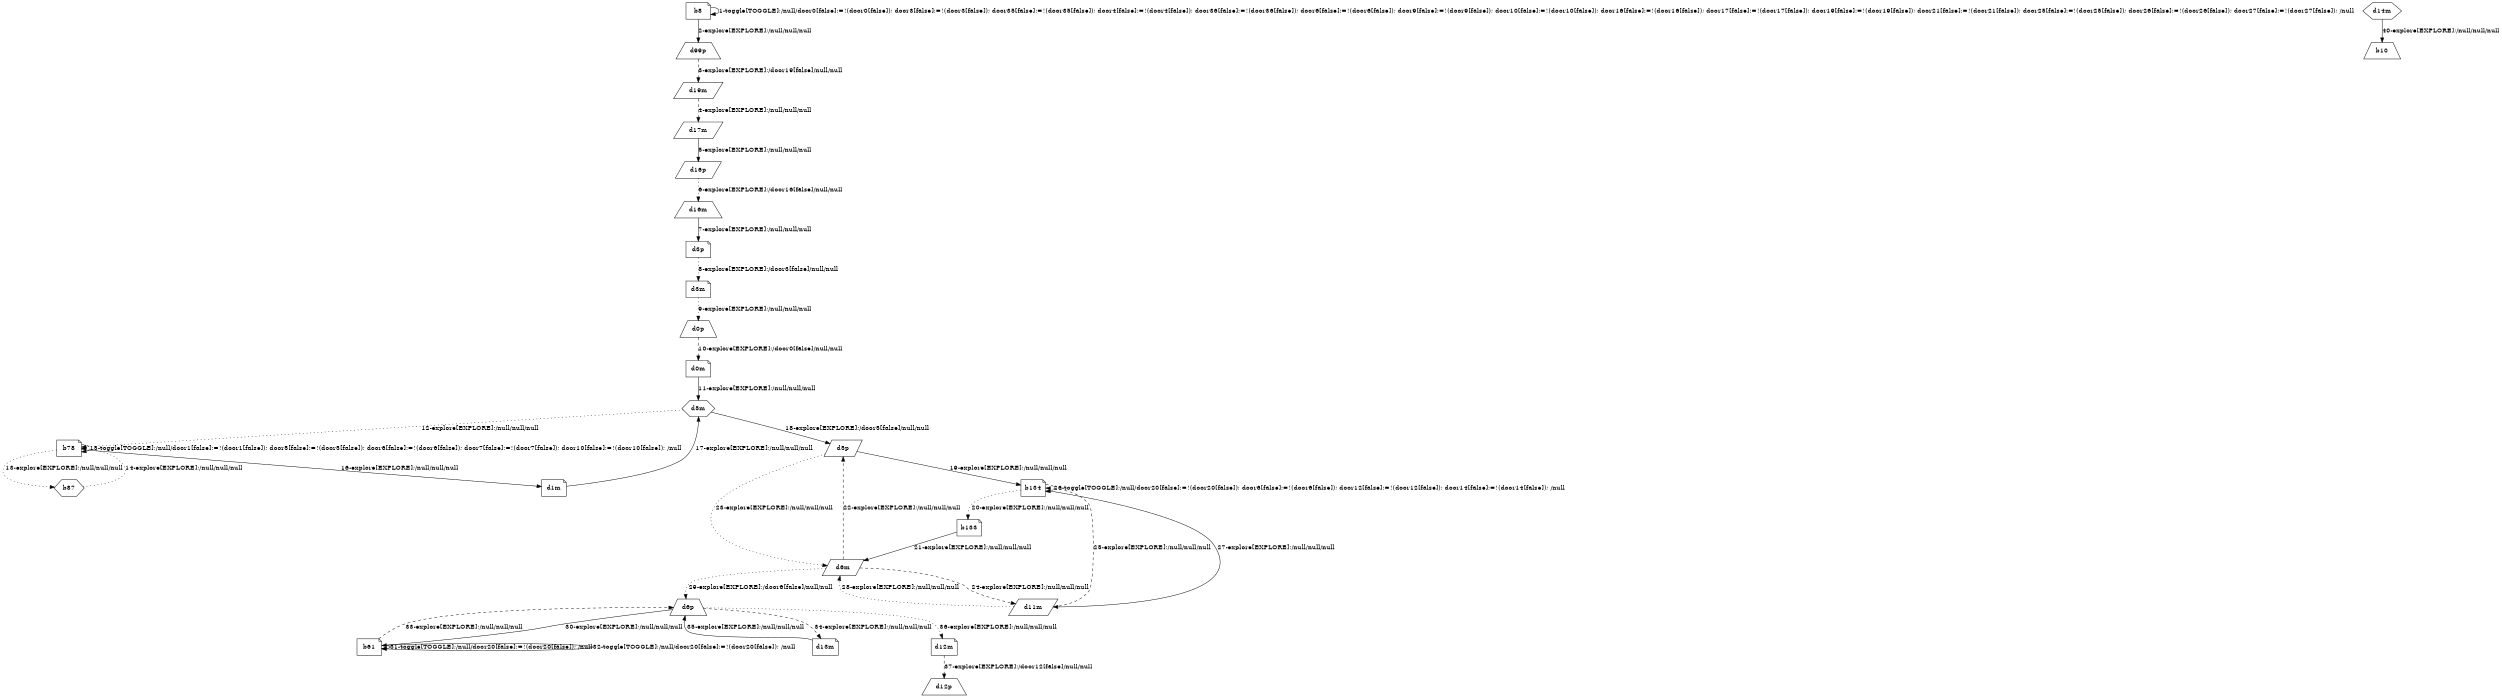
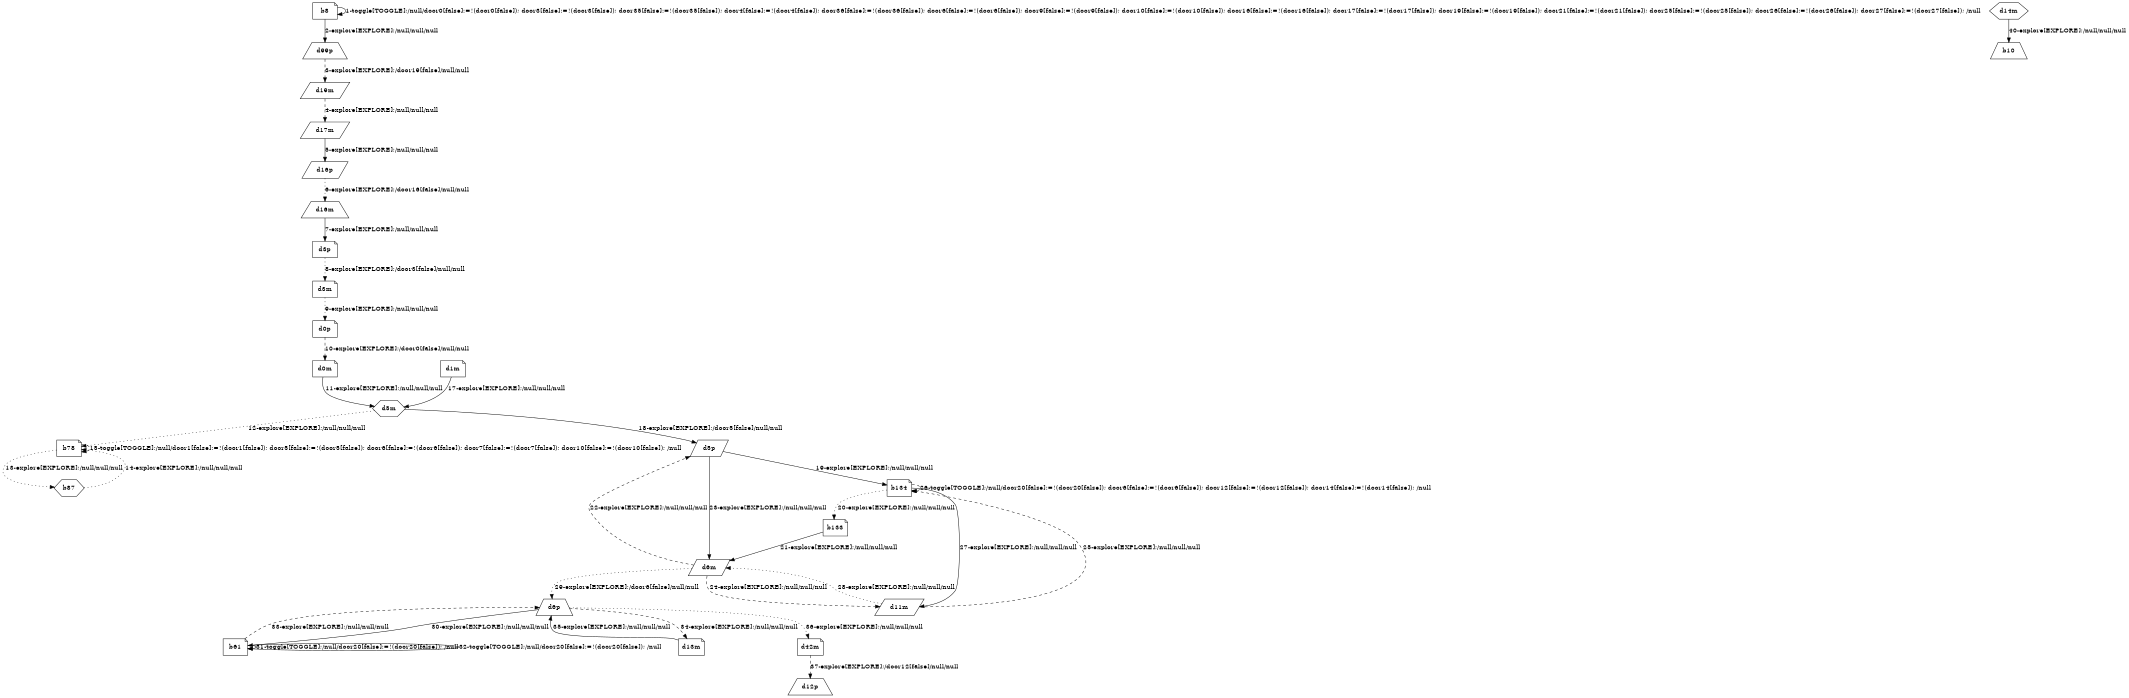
(698, 329) -> (325, 329)
(309, 468) -> none
(712, 514) -> (709, 506)
(944, 647) -> (810, 647)
